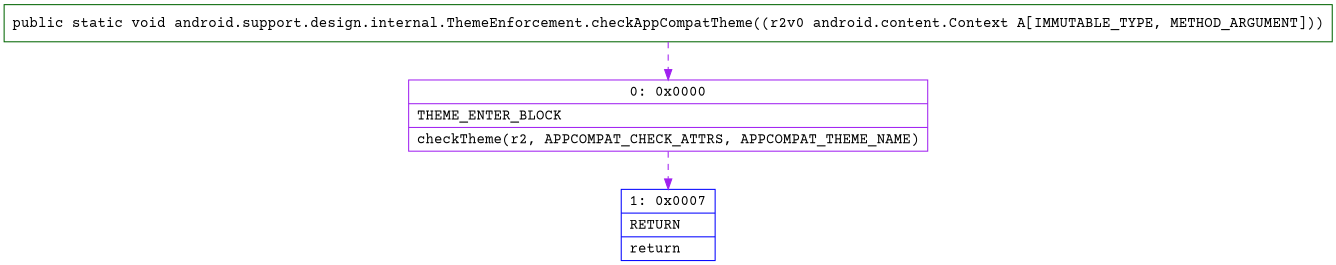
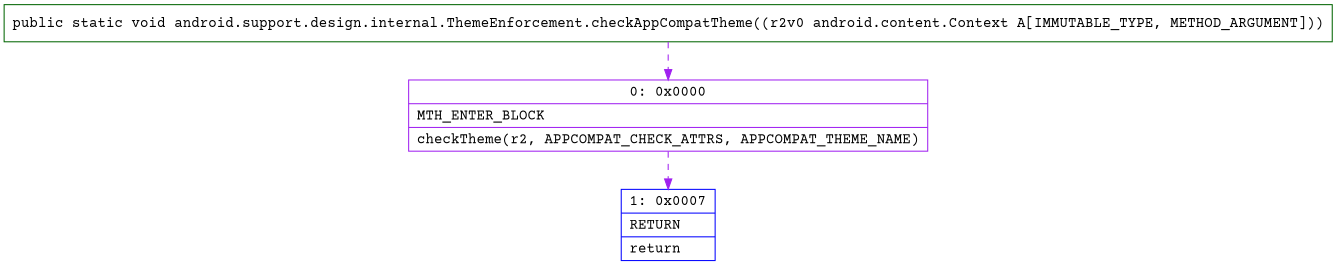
(490, 115) -> (481, 115)
